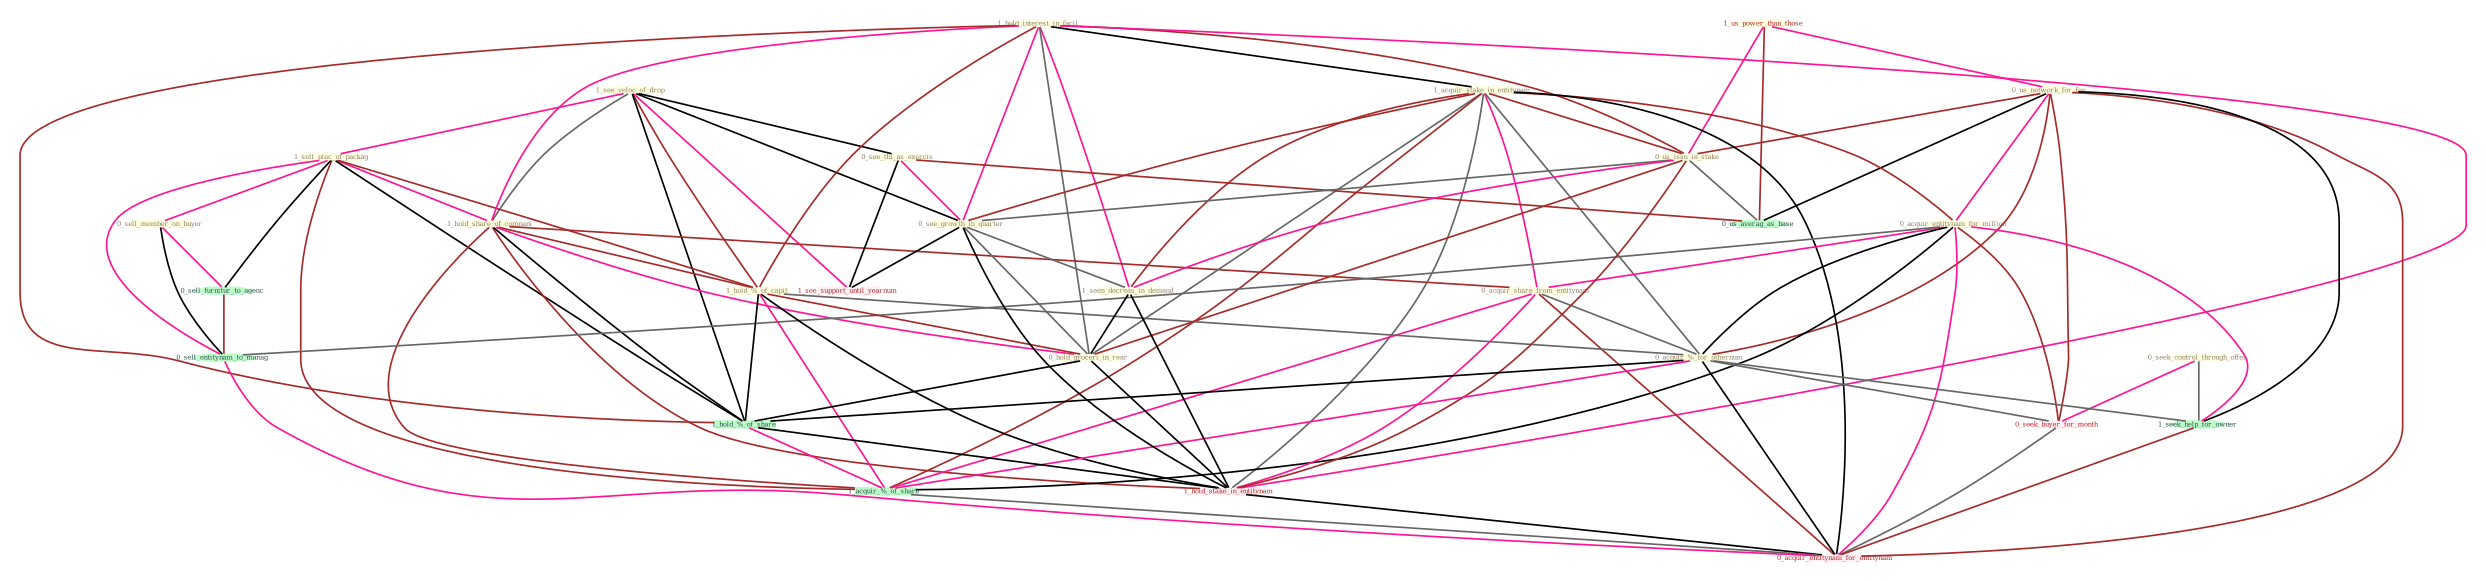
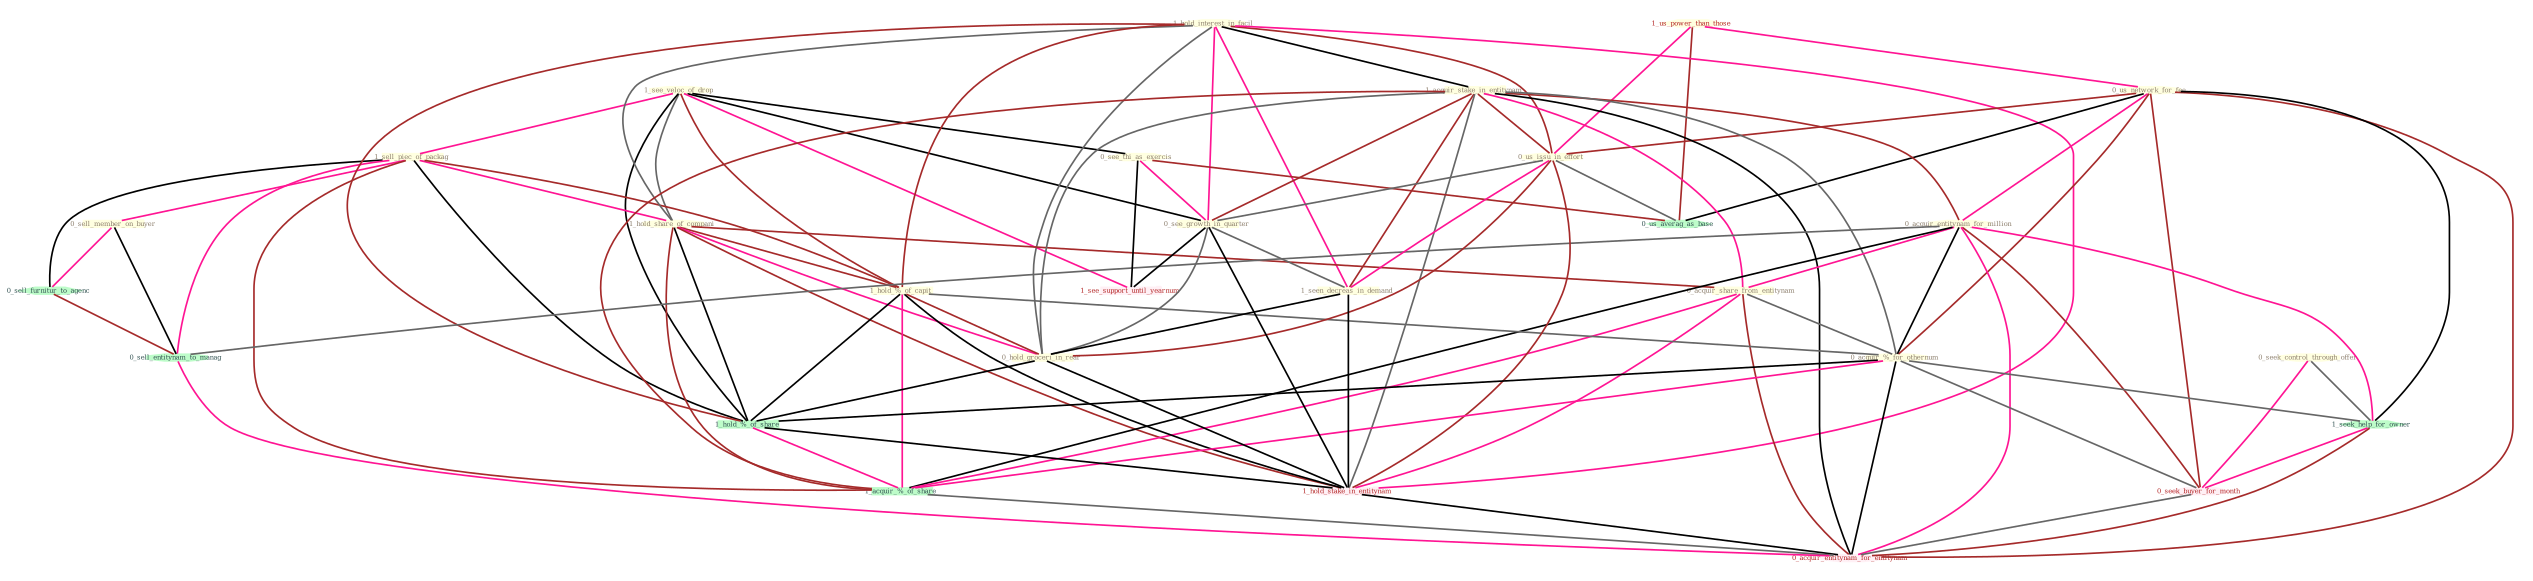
(717, 53) -> (837, 46)
(1688, 157) -> (1552, 157)
none -> (2286, 458)
